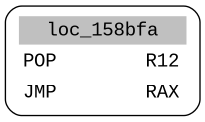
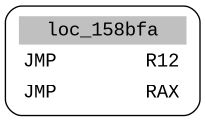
(101, 61) -> (101, 61)
